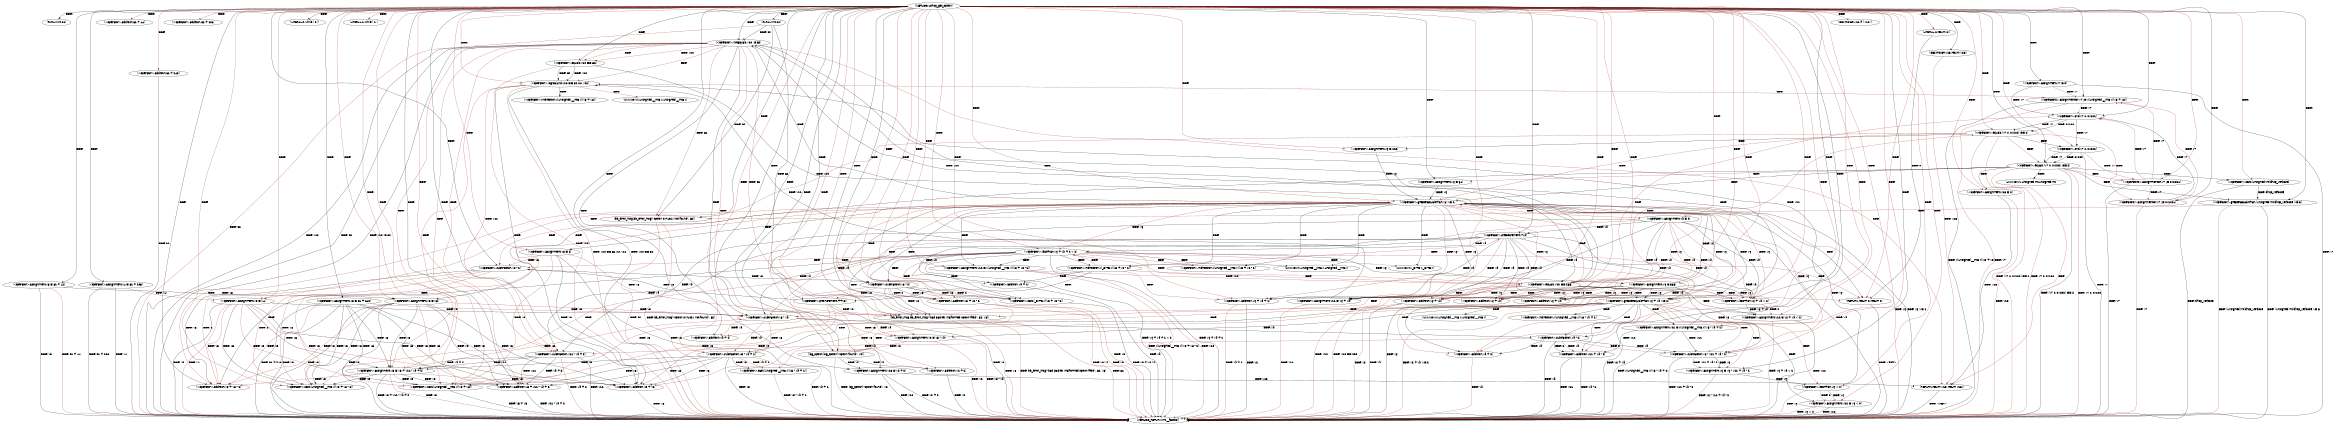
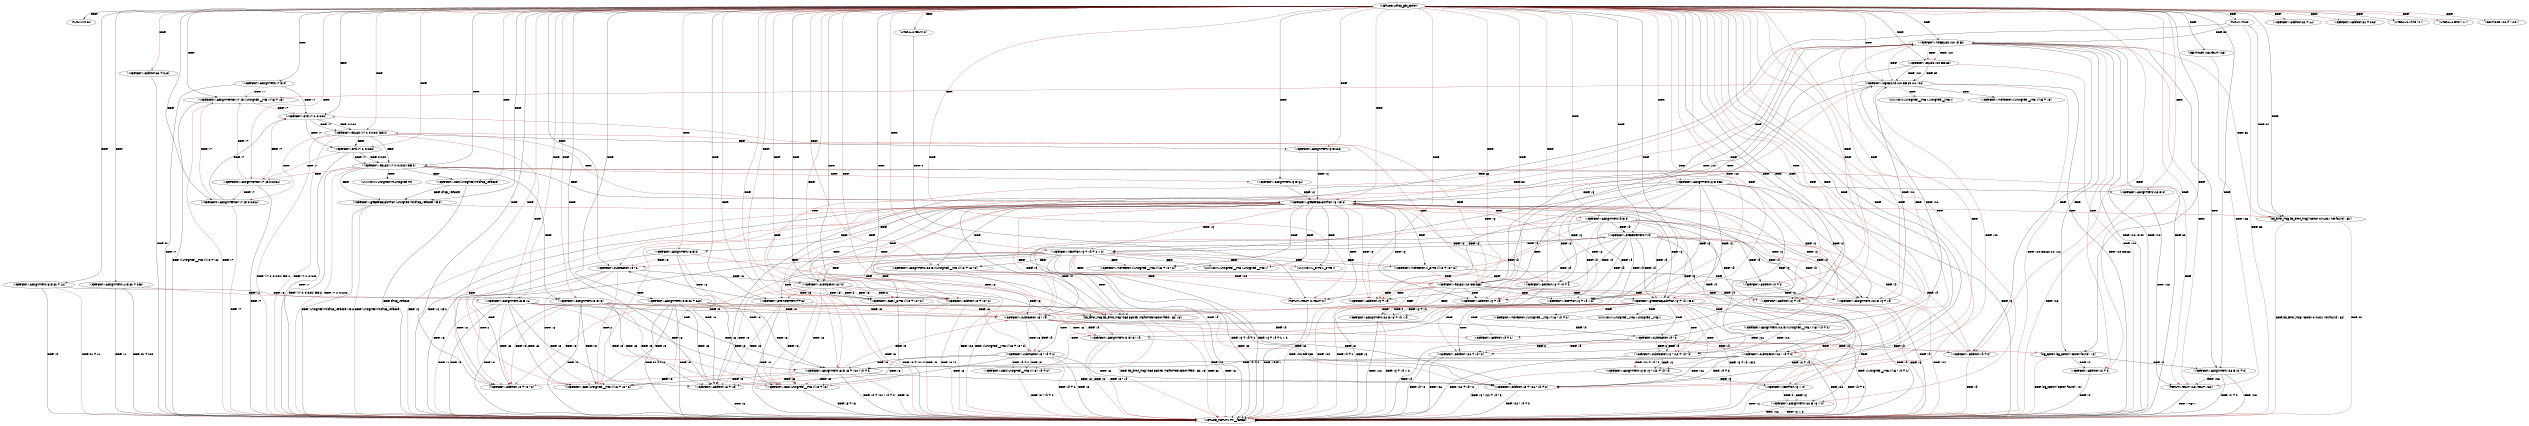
(364, 22) -> (2453, 22)
(2022, 149) -> (384, 146)
(1545, 221) -> none
(480, 229) -> (1927, 343)
(1342, 259) -> (1409, 229)
